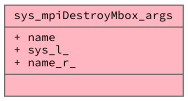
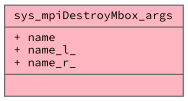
(42, 50) -> (46, 50)
